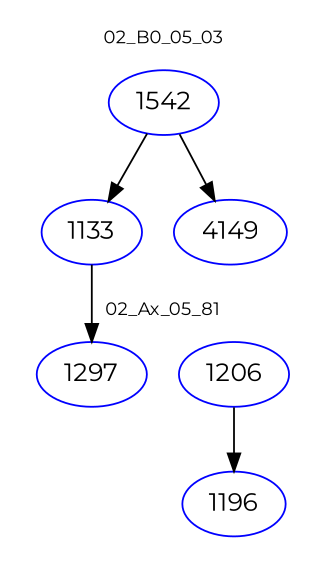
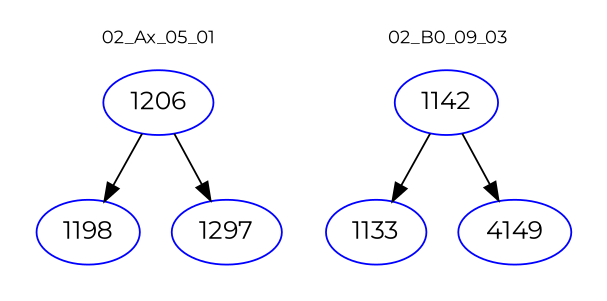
(164, 39) -> (448, 39)
(164, 103) -> (446, 103)
(92, 304) -> (188, 159)
(163, 310) -> (159, 39)
(234, 504) -> (88, 232)
